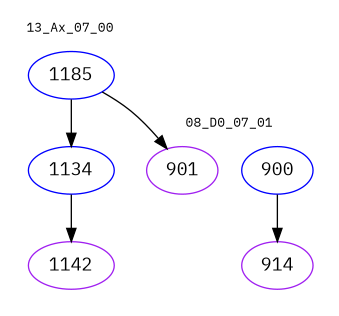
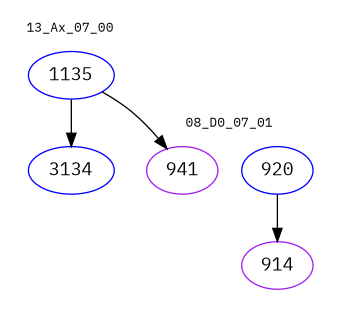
(71, 75) -> (71, 75)
(71, 170) -> (71, 170)
(182, 170) -> (182, 170)
(277, 170) -> (277, 170)
(71, 265) -> none
